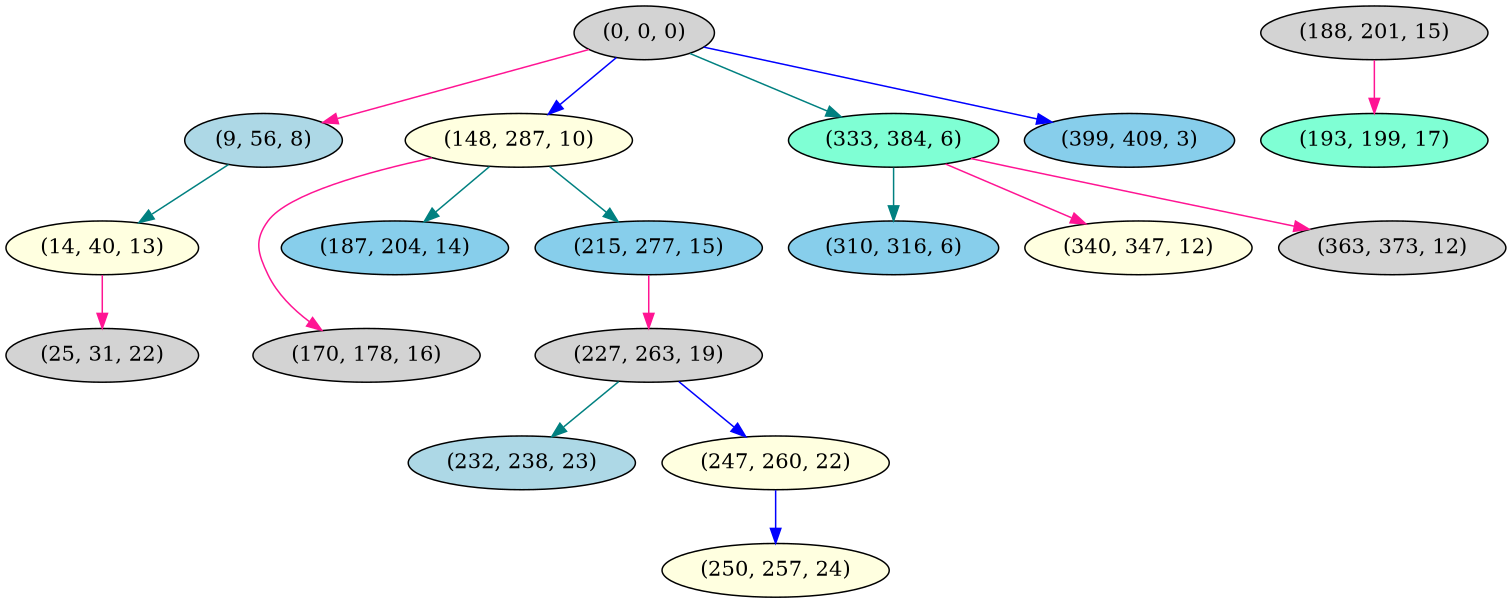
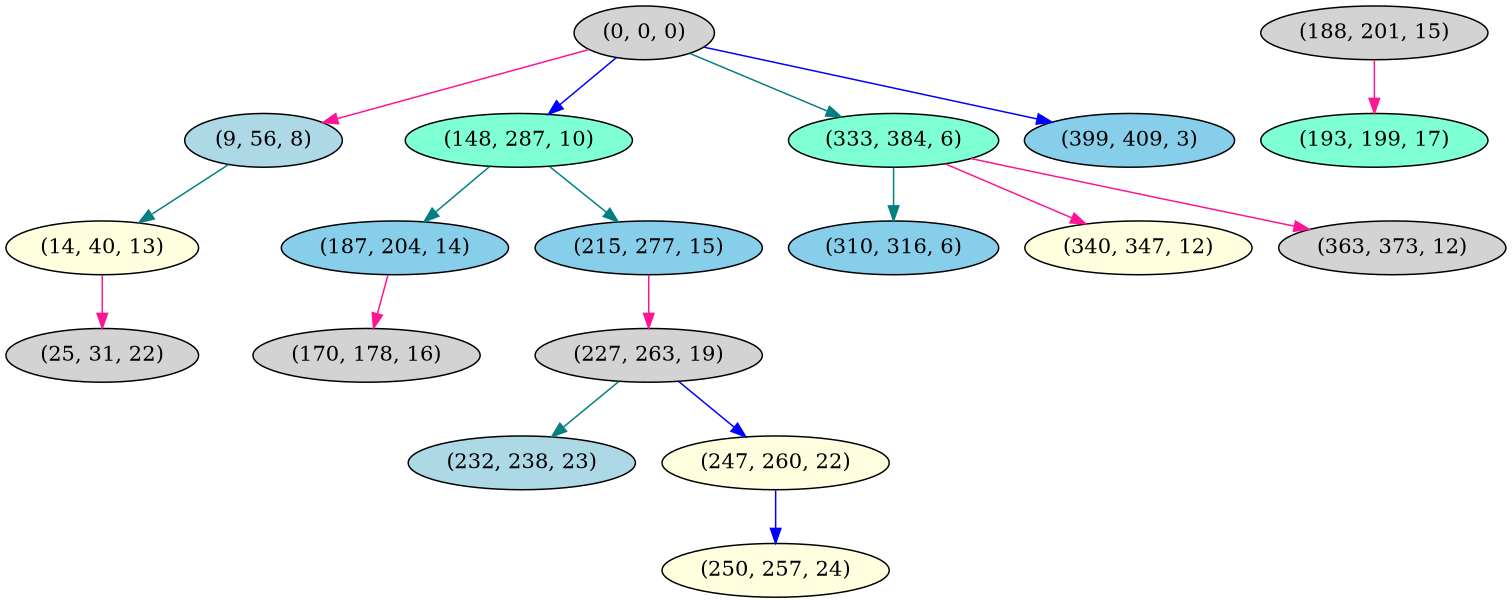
(519, 140) -> (519, 140)
(290, 203) -> (383, 294)
